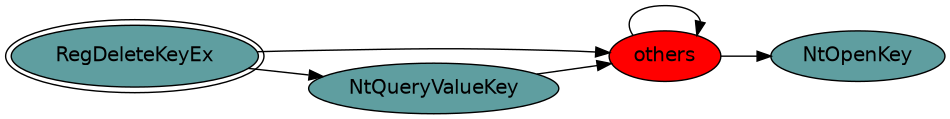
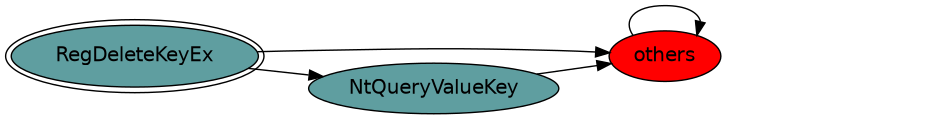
(858, 56) -> none
